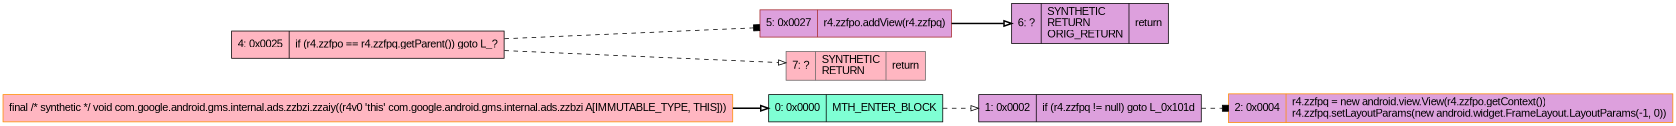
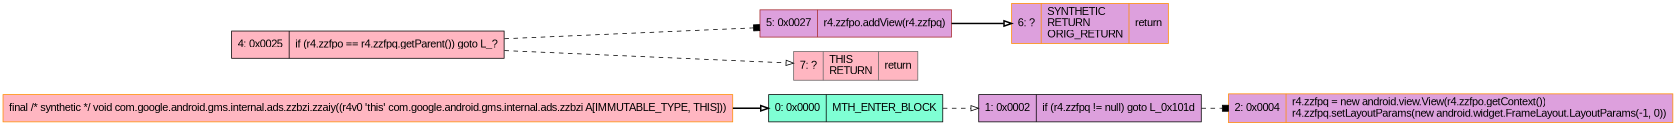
(1090, 23) -> (1090, 23)
(851, 60) -> (841, 60)
